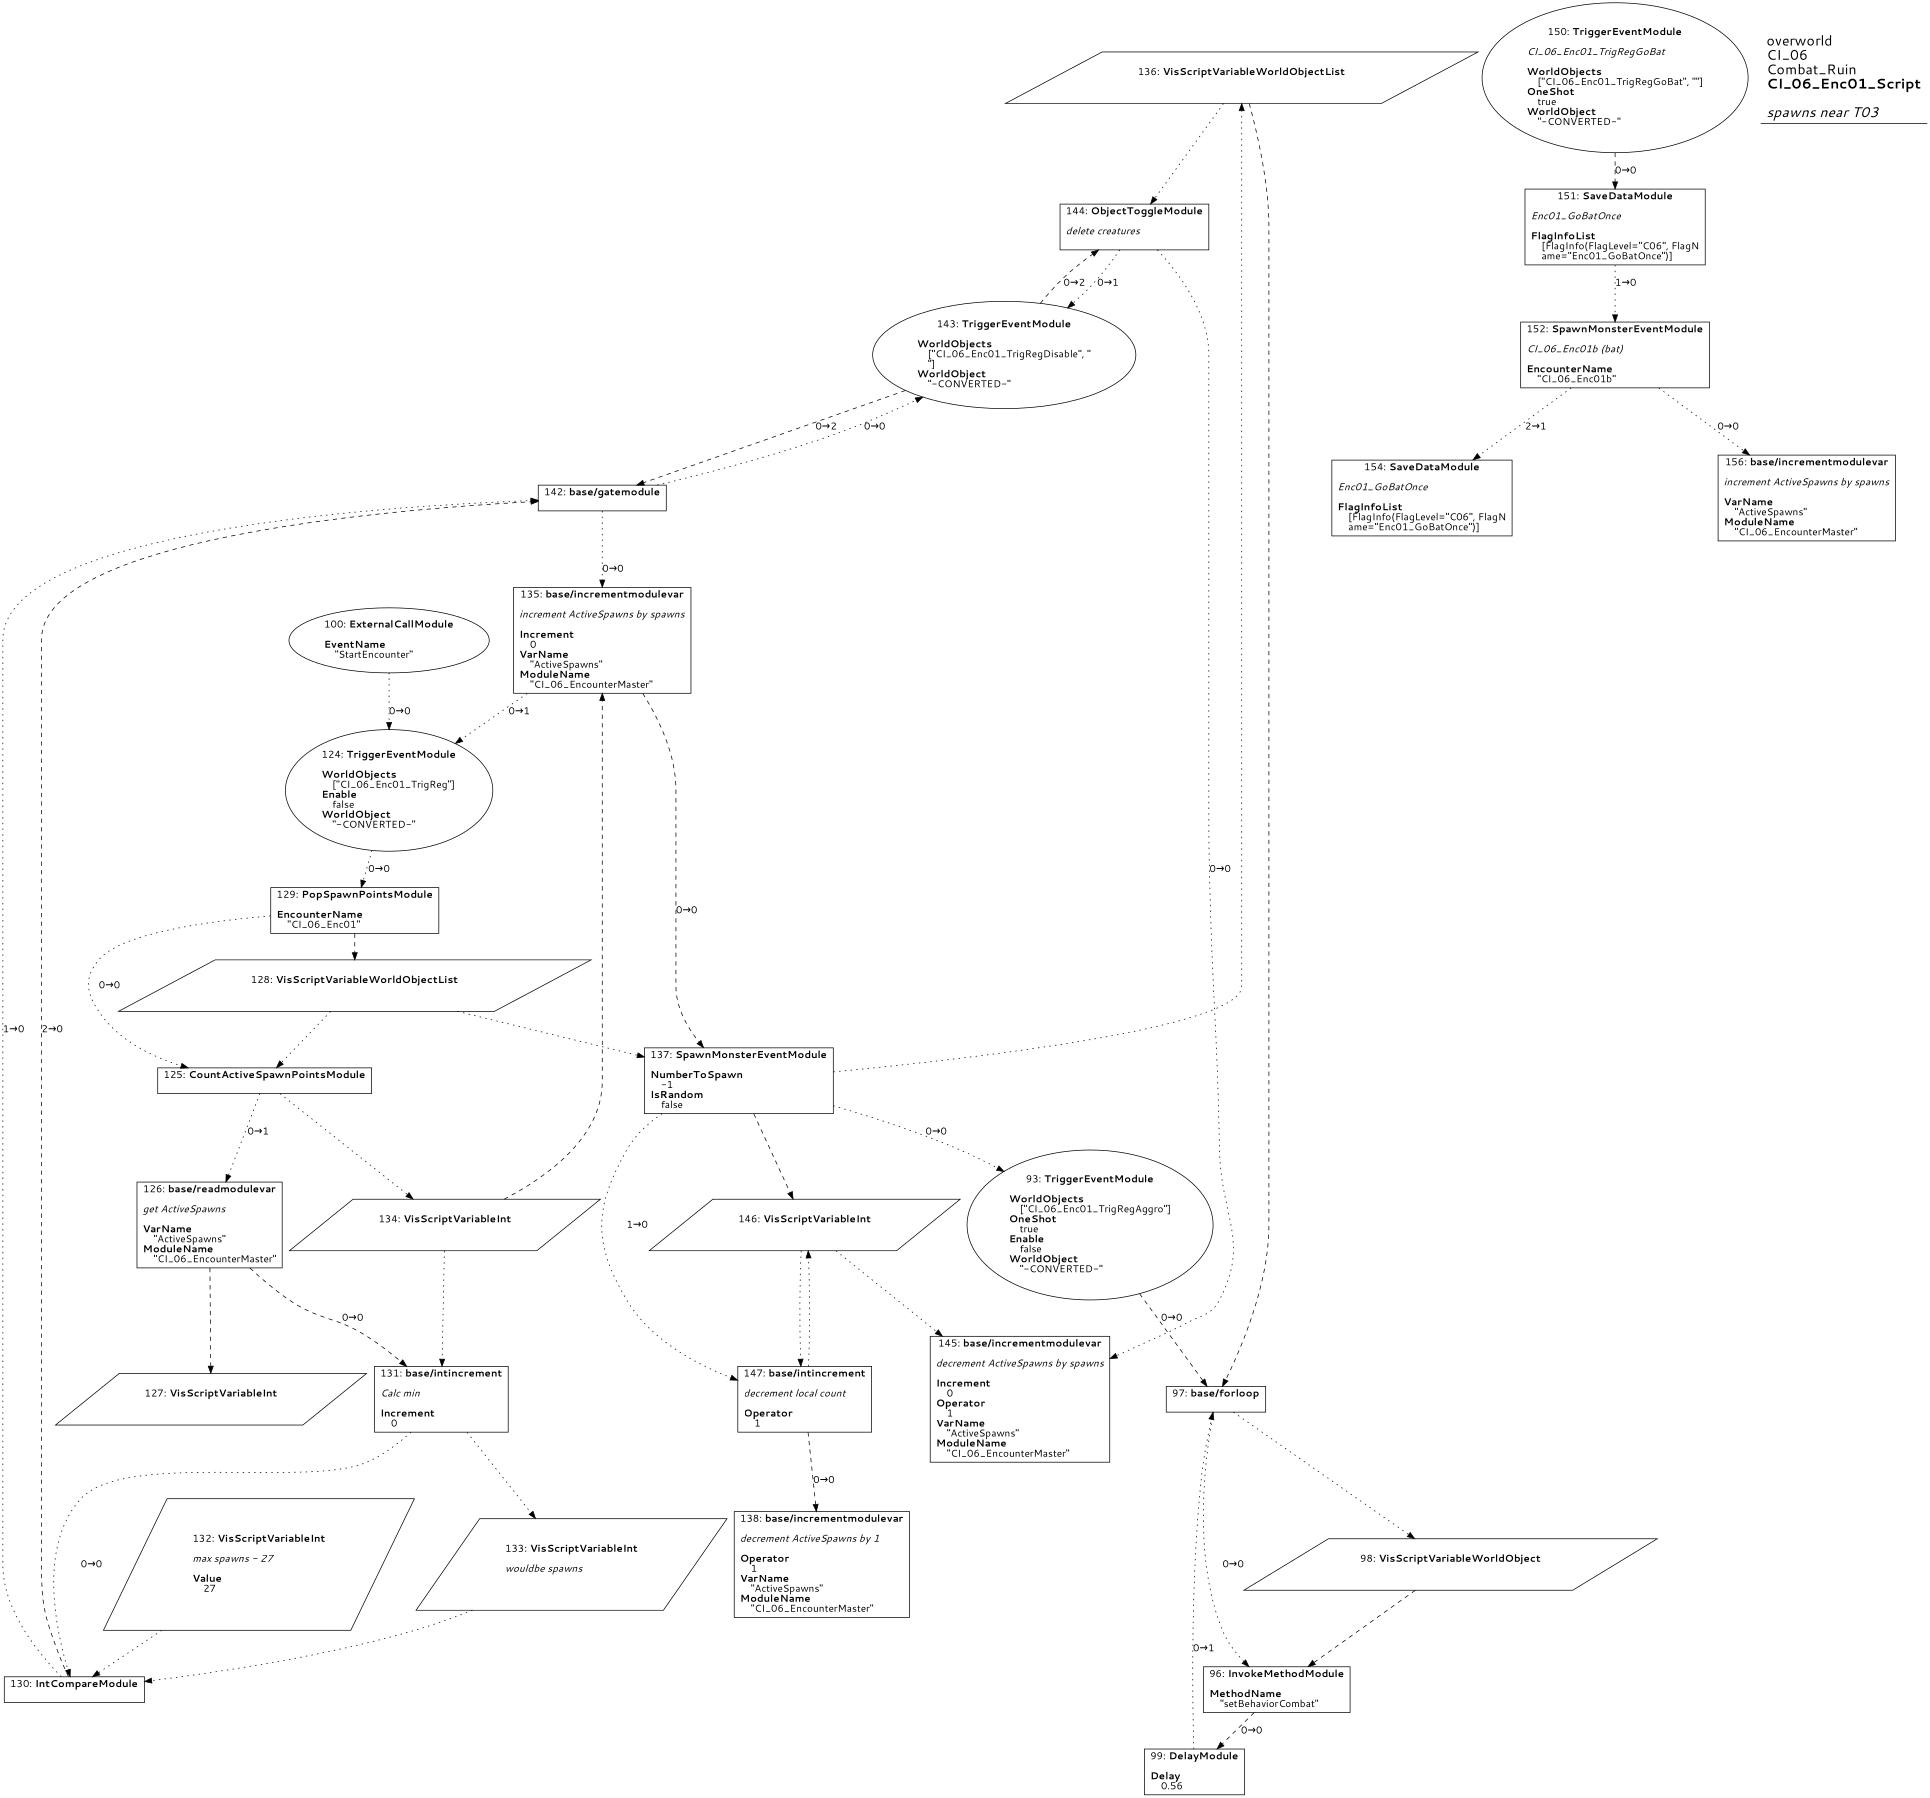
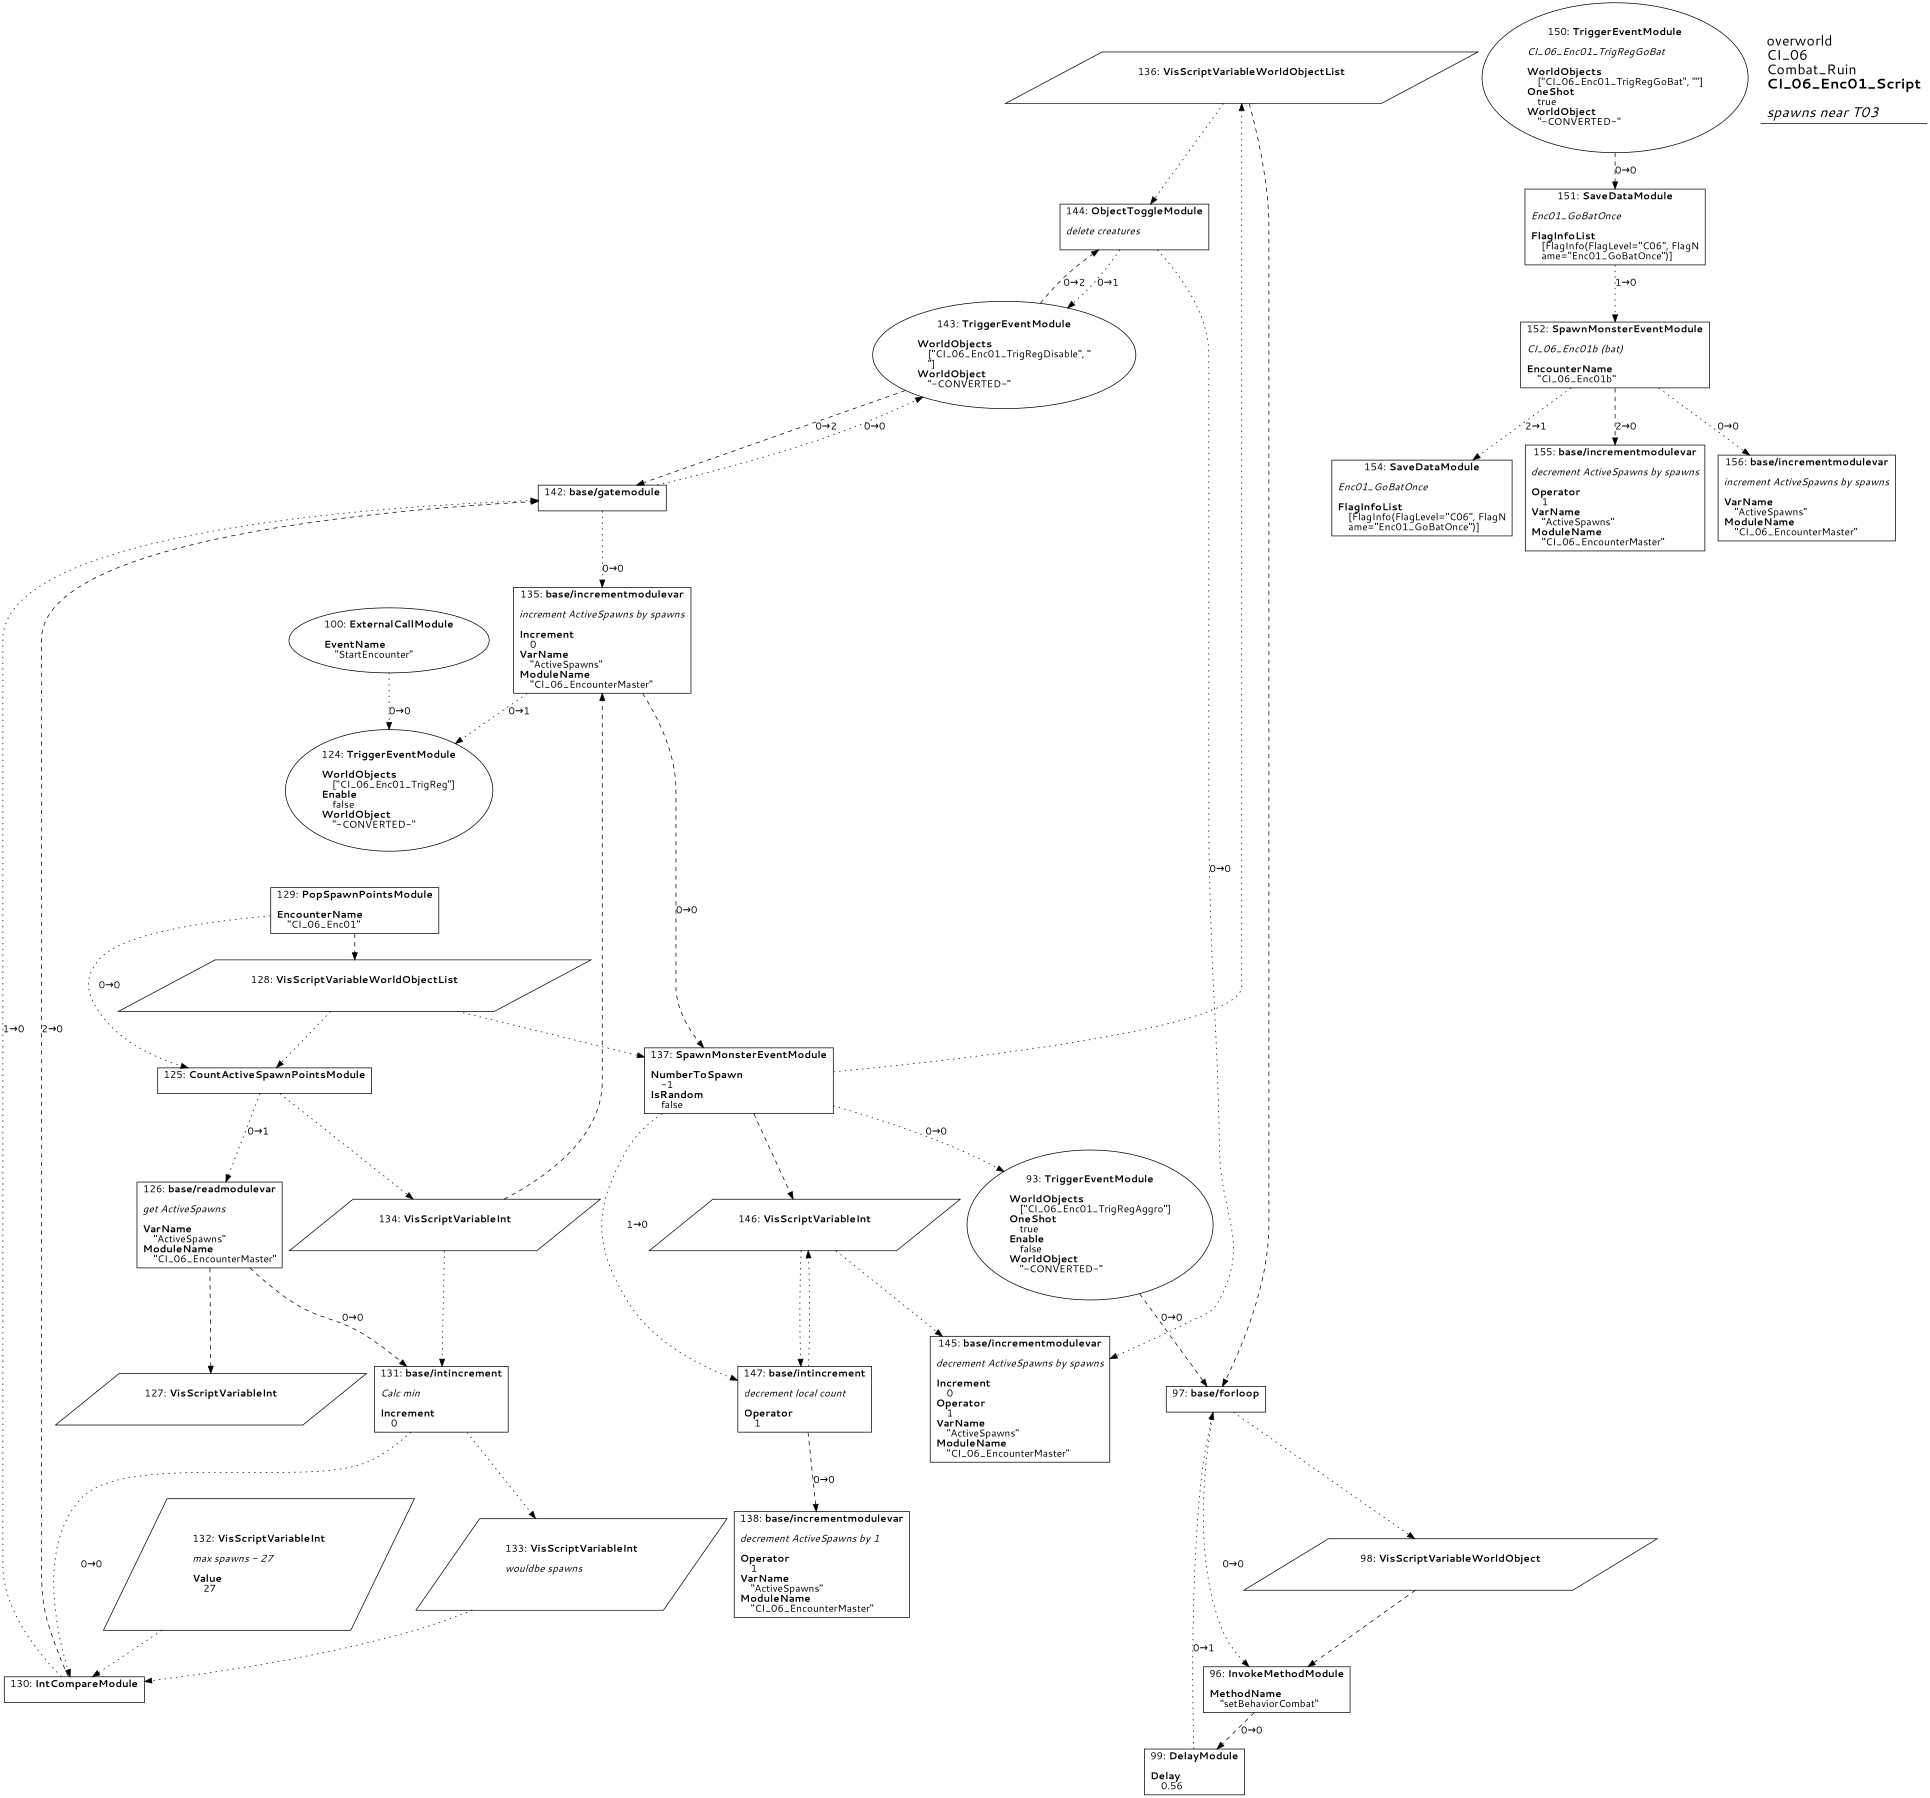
none -> (1615, 498)
(368, 866) -> none
